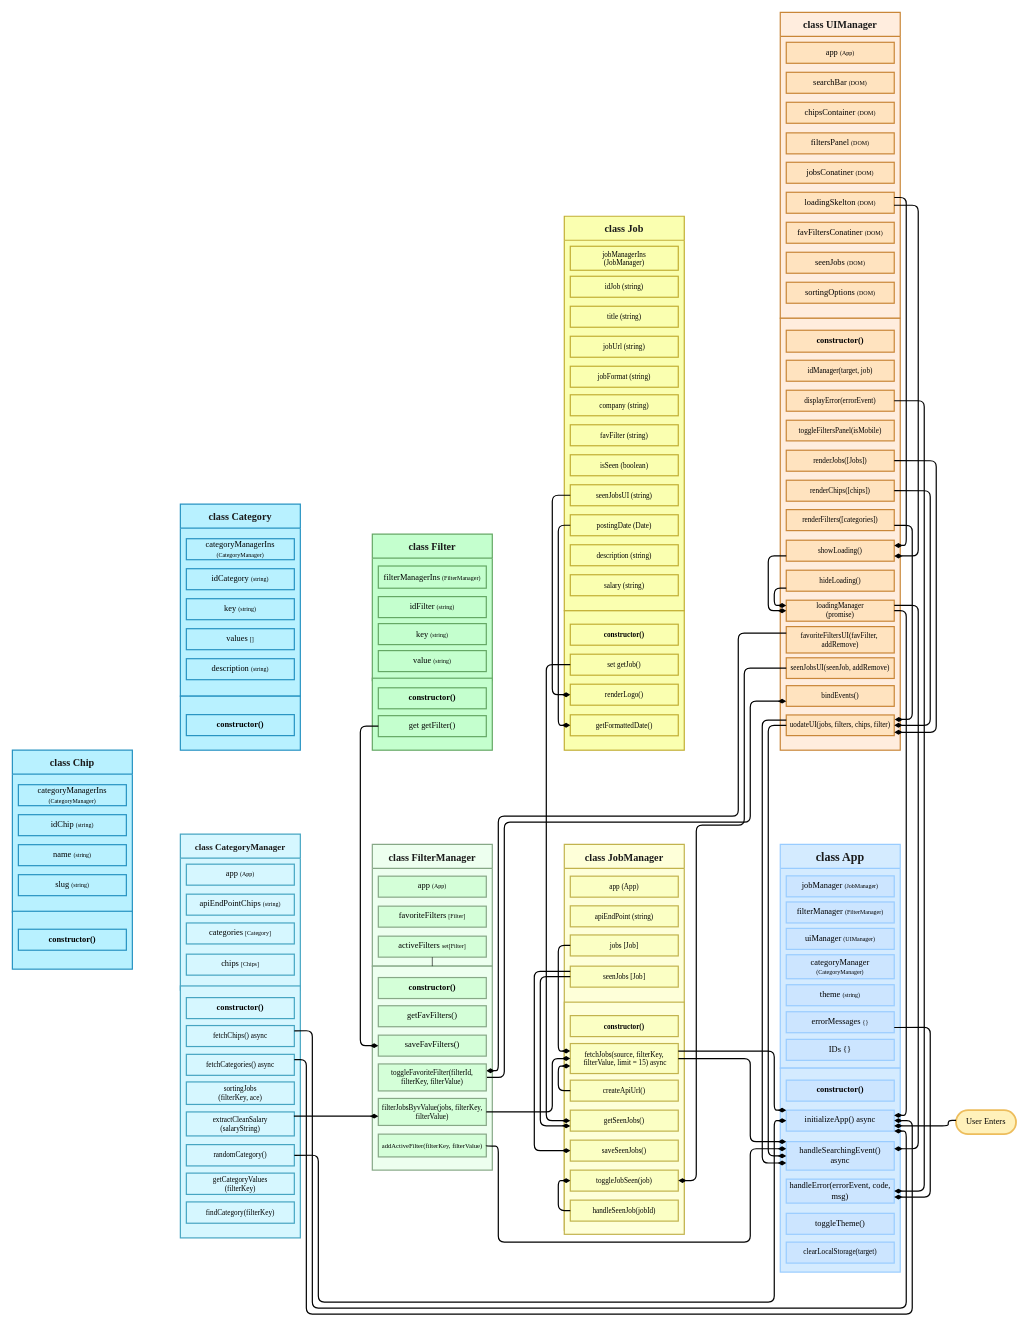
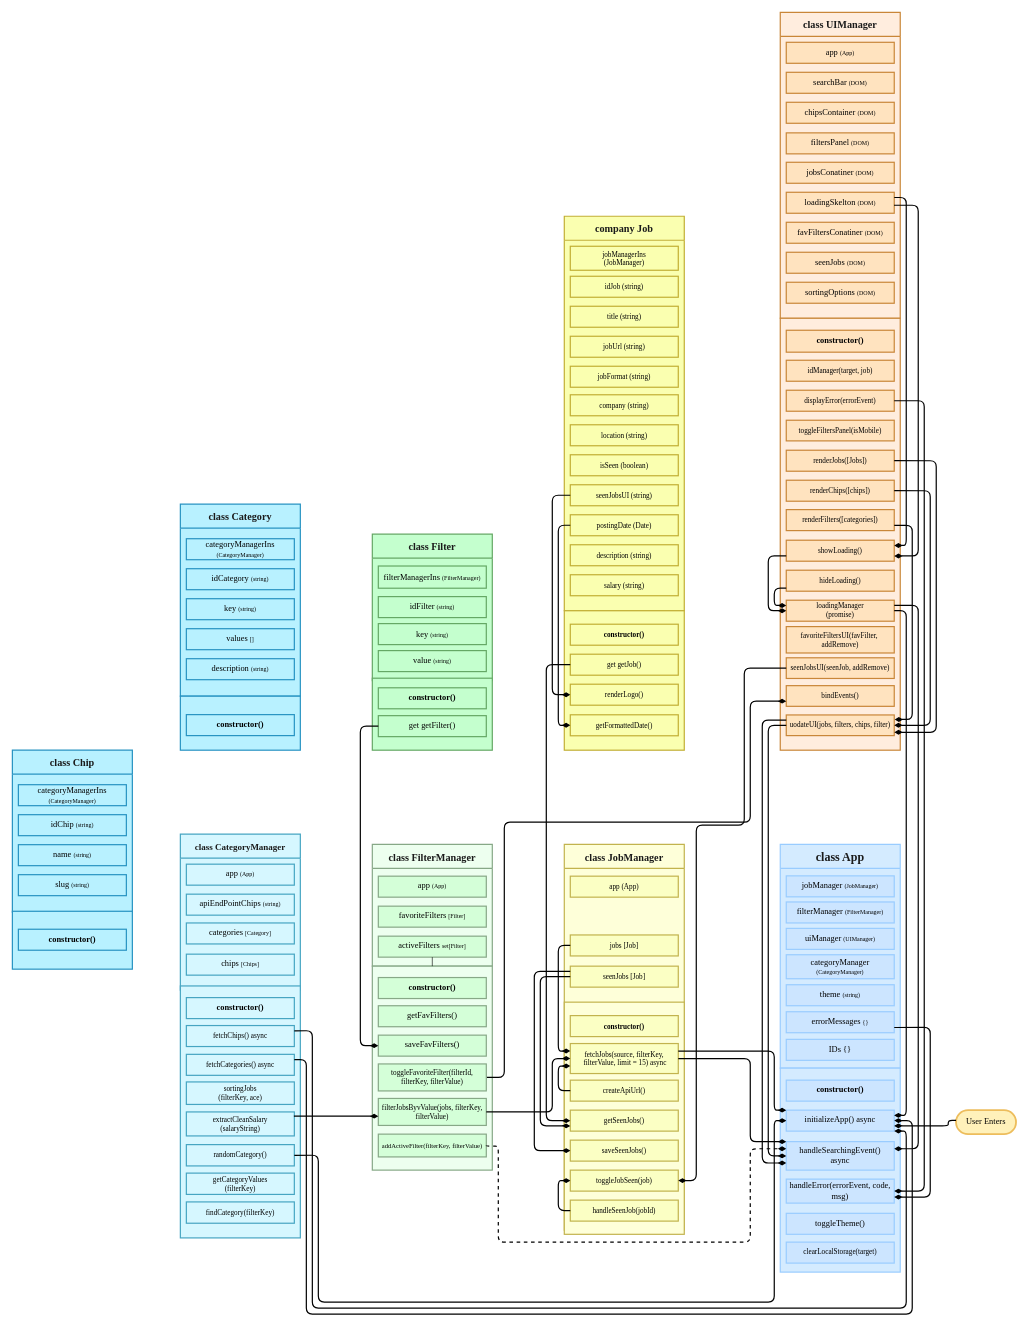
(624, 229) -> (624, 229)
(624, 436) -> (624, 436)
(624, 665) -> (624, 665)
(603, 816) -> none
(624, 916) -> none
(626, 1242) -> (626, 1242)
